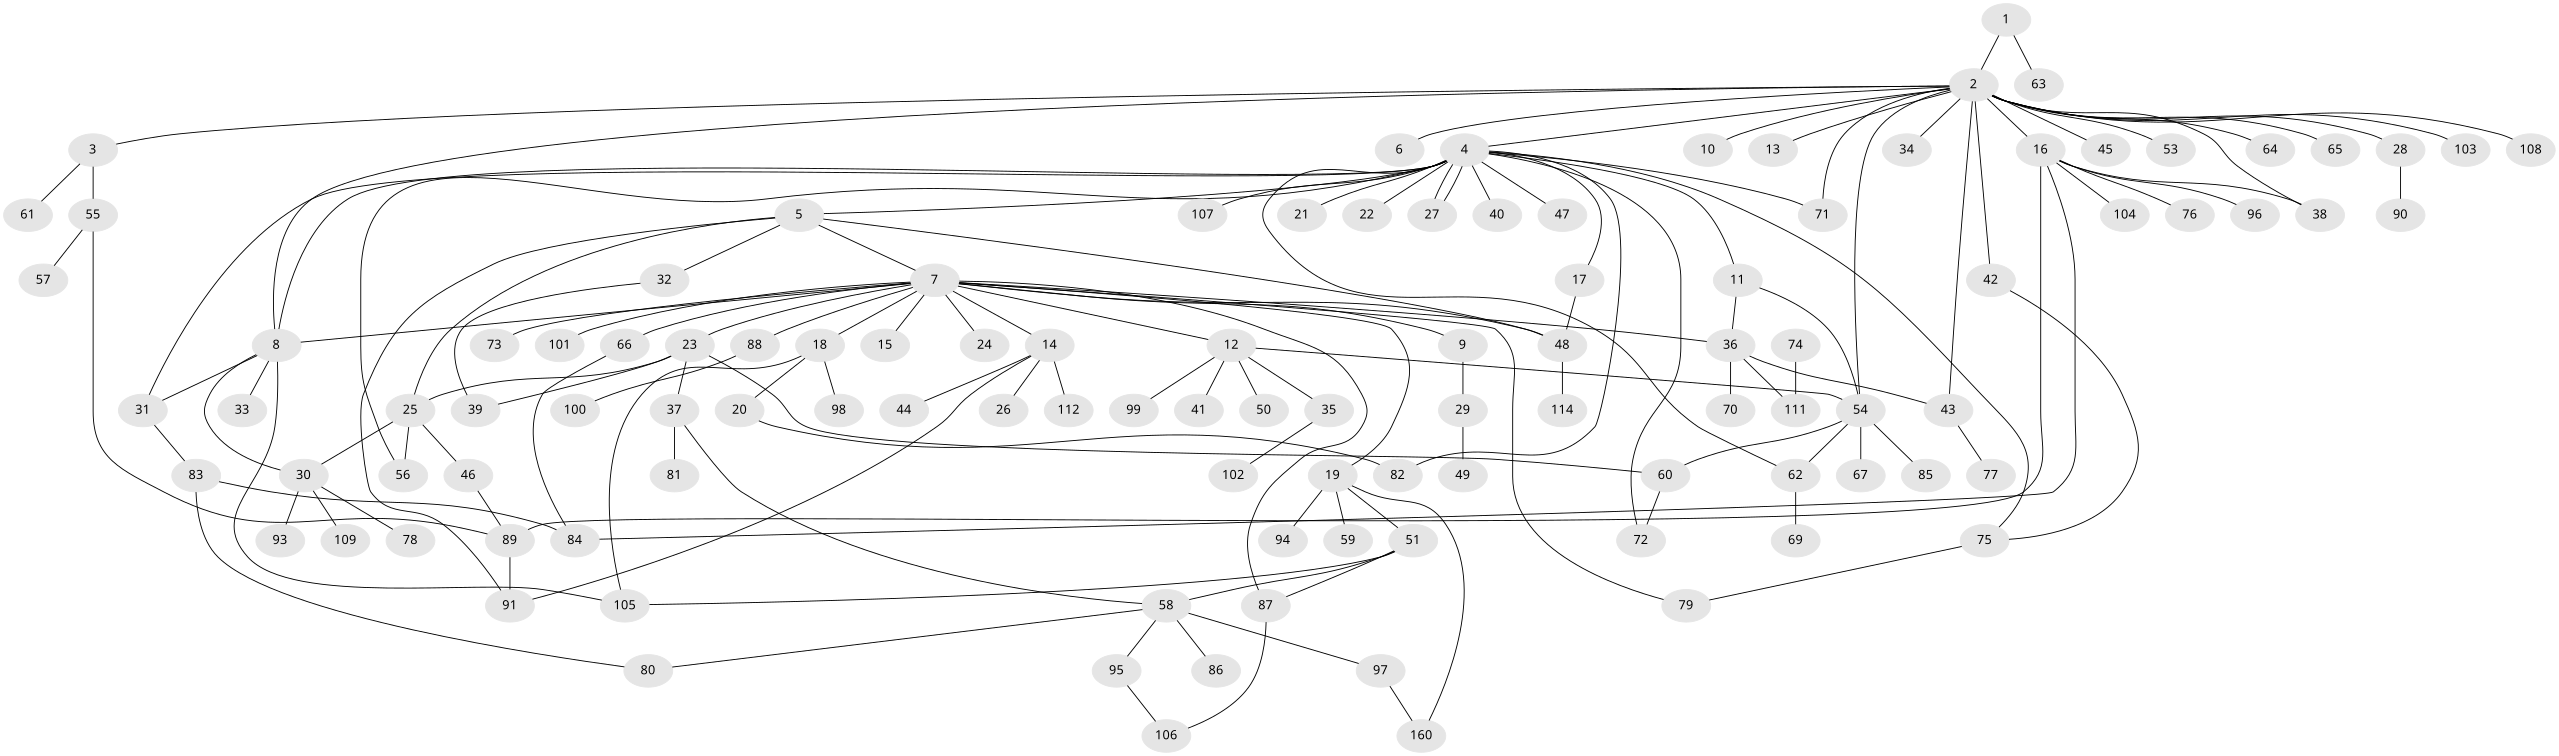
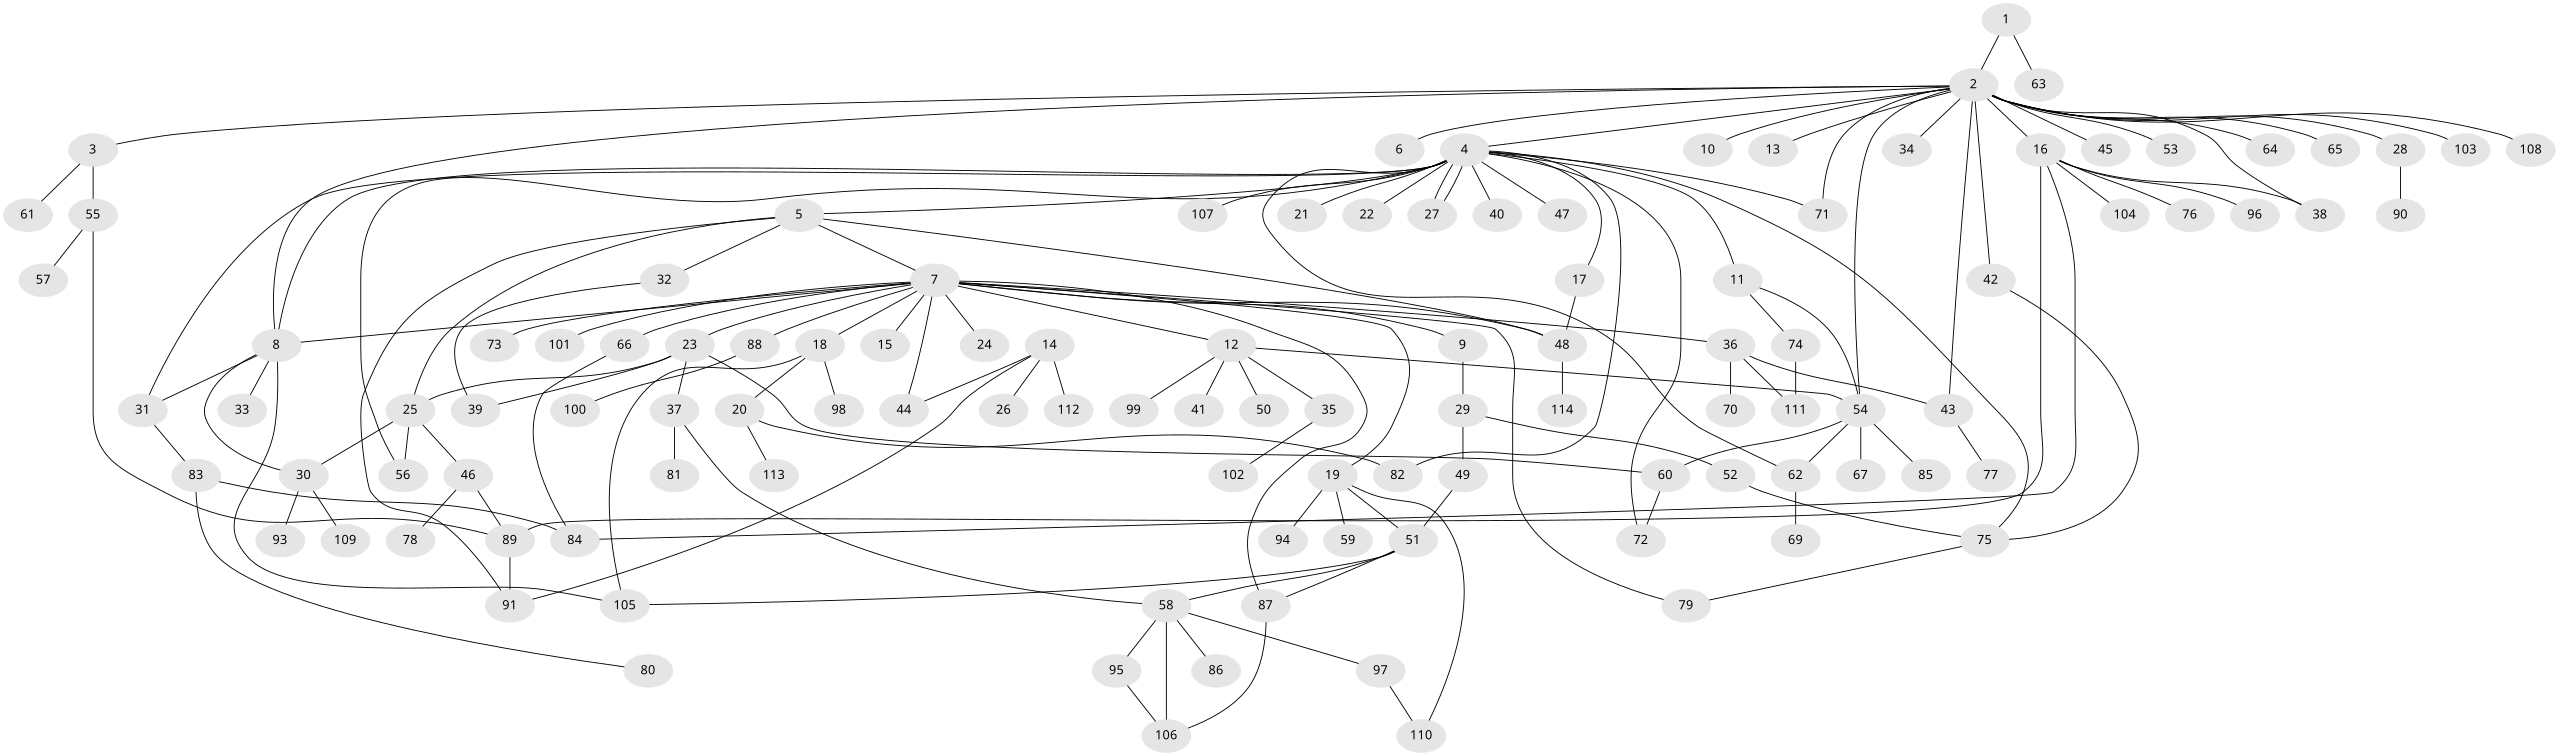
(992, 313) -> (922, 346)
(1734, 313) -> (1767, 313)
none -> (774, 476)
none -> (1731, 476)
none -> (1439, 507)
(357, 508) -> (437, 511)
(907, 638) -> (1166, 671)
(1421, 736) -> (1421, 736)
